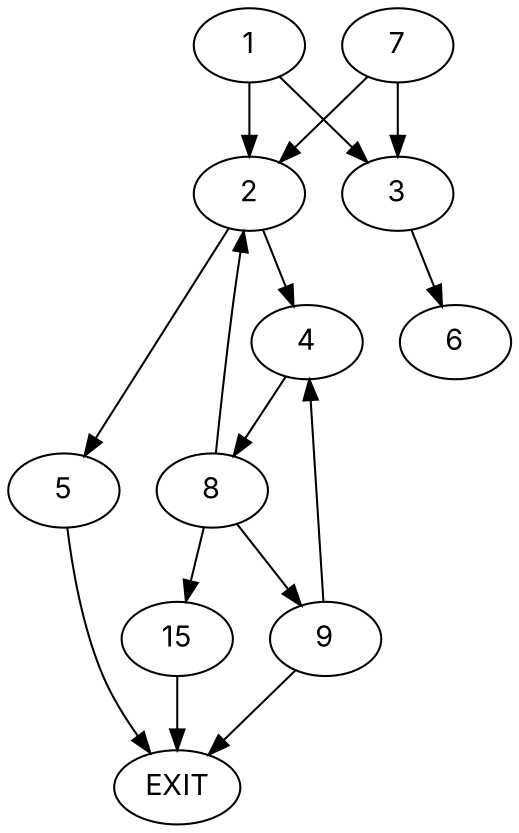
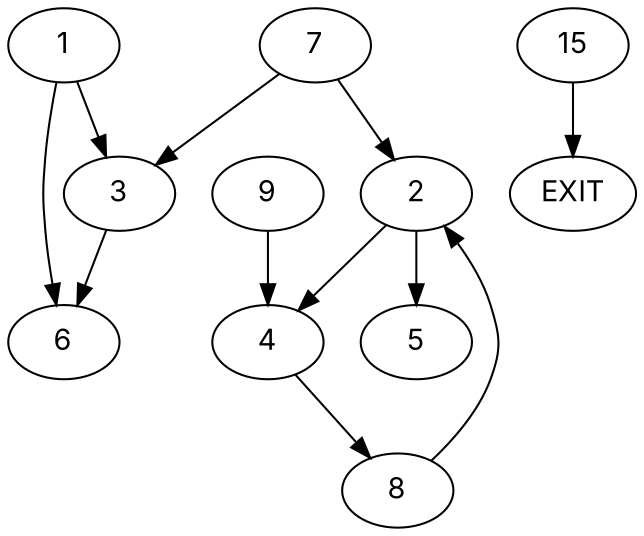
(249, 109) -> (44, 183)
(197, 554) -> none
(263, 557) -> none
(89, 637) -> none
(260, 705) -> none
